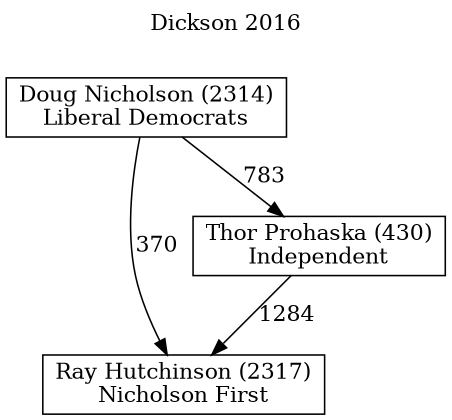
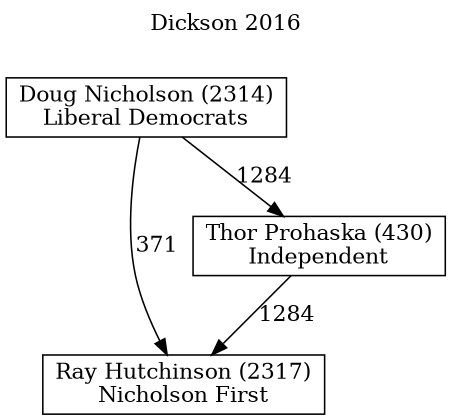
(265, 177) -> (265, 177)
(157, 246) -> (157, 246)
